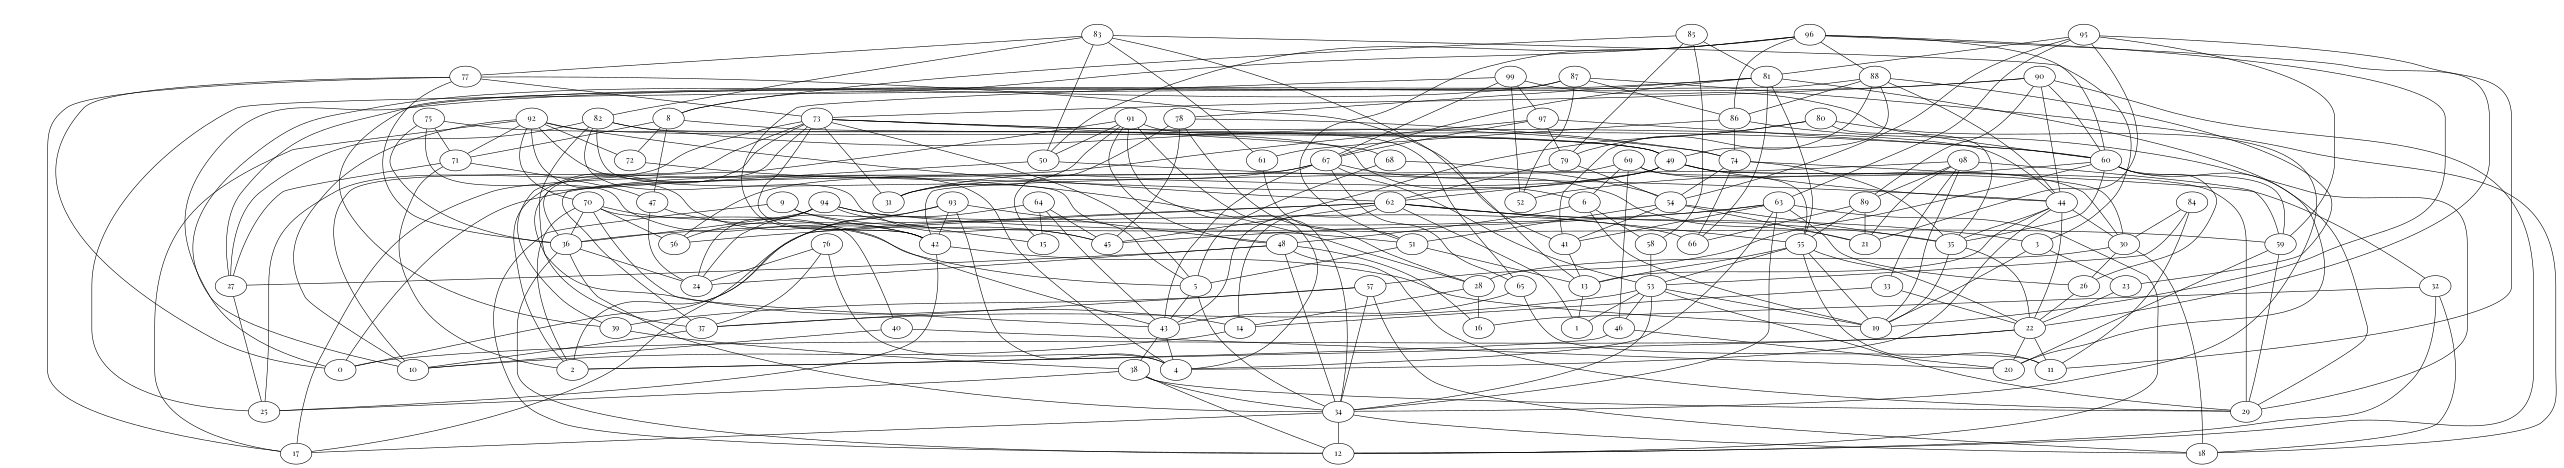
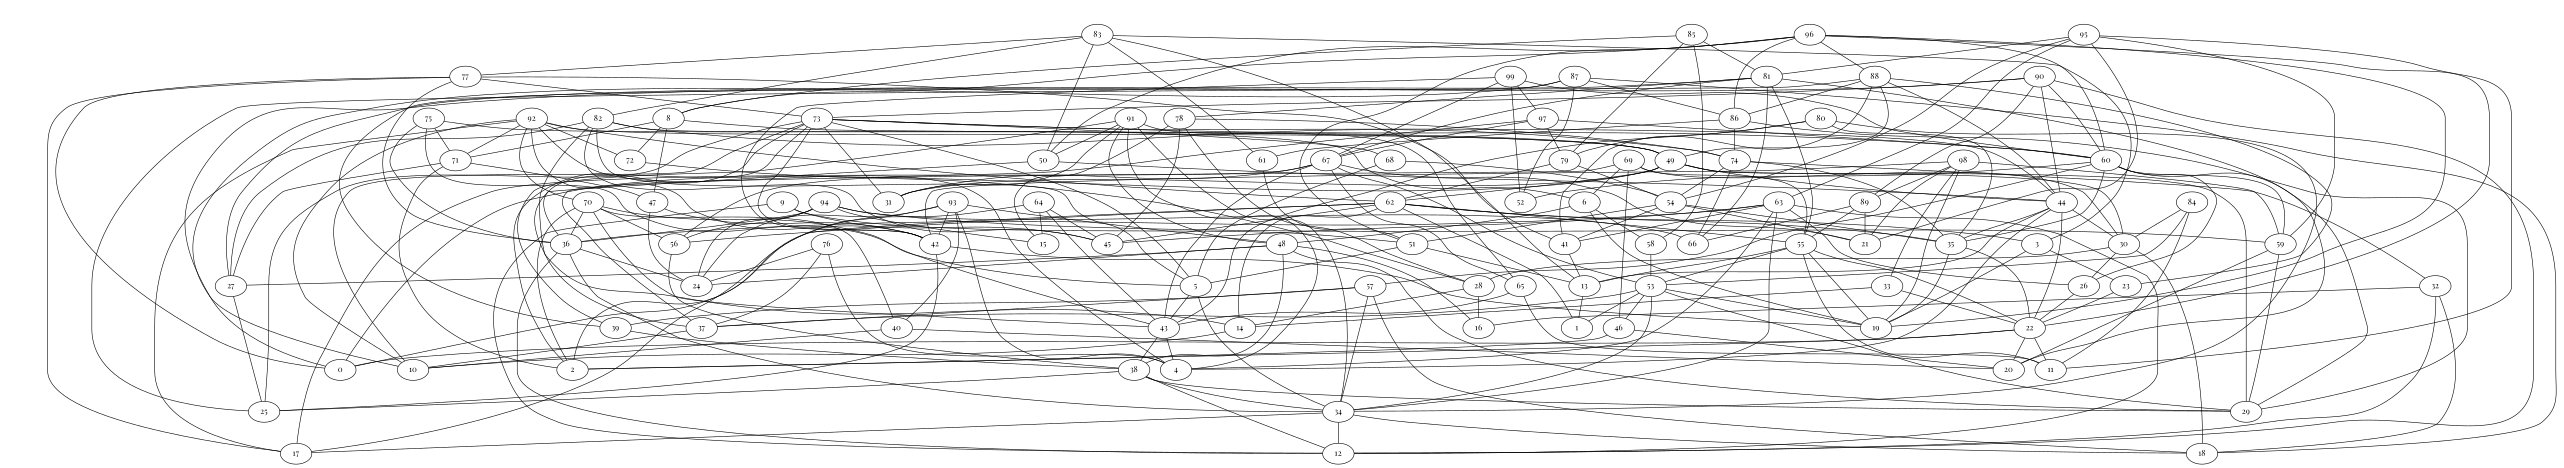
none -> (947, 273)
(1310, 328) -> (1248, 348)
none -> (848, 339)
